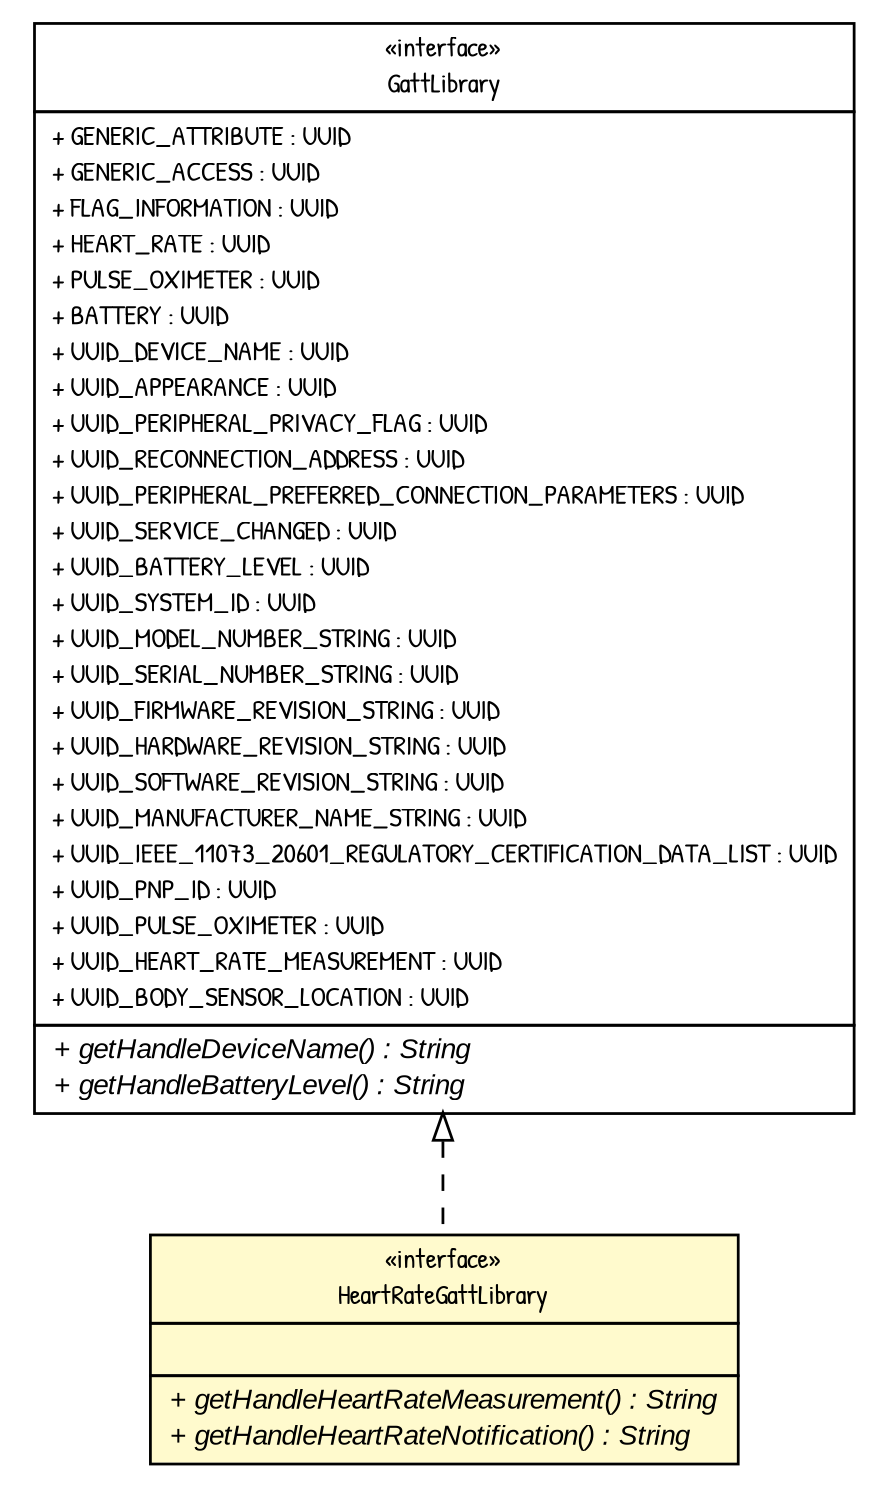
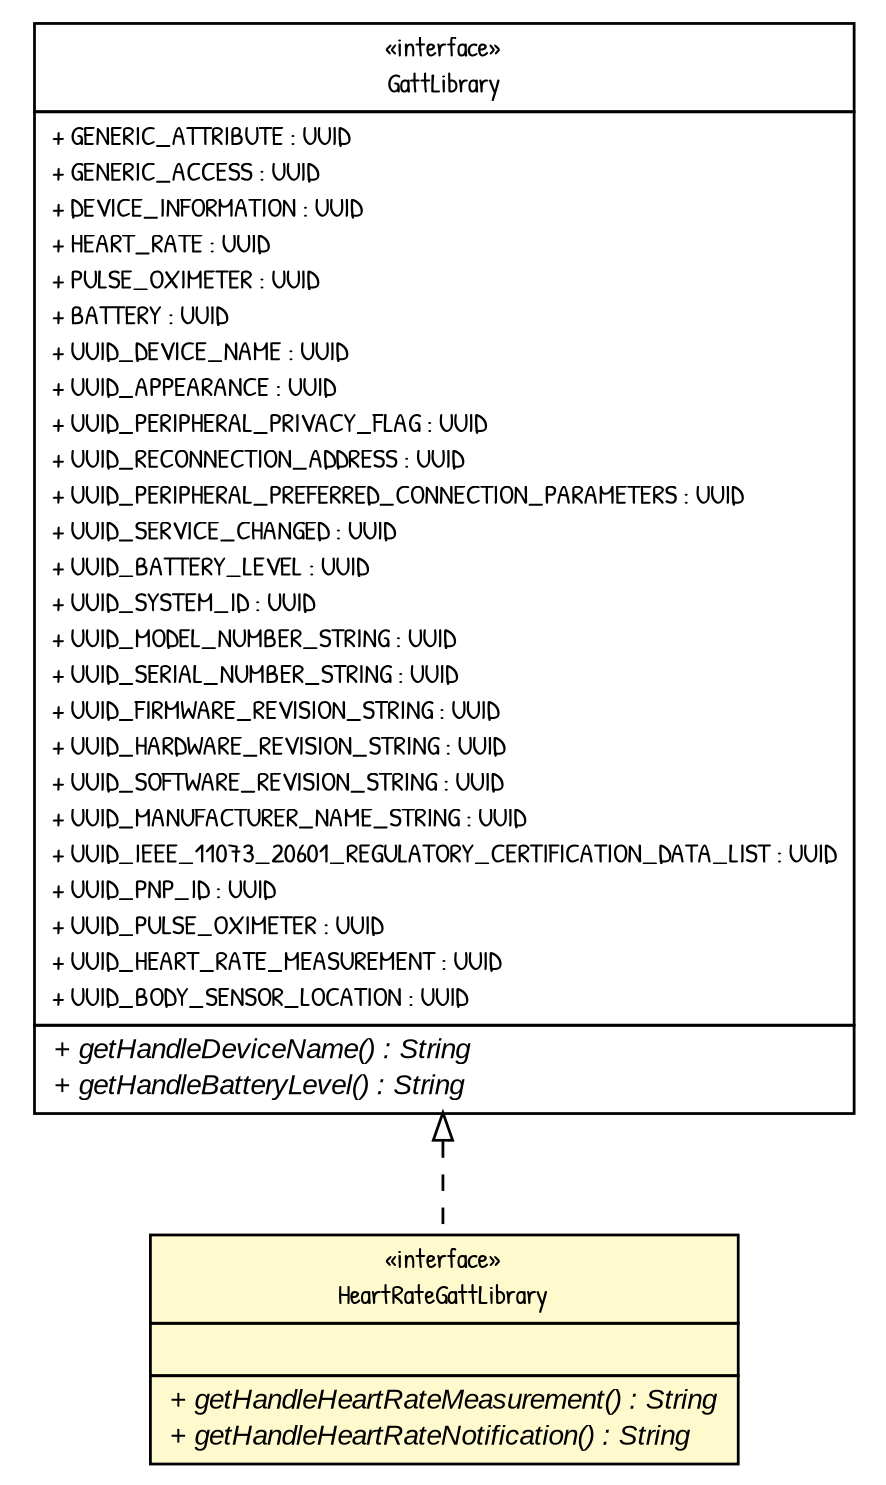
(196, 208) -> (208, 208)
